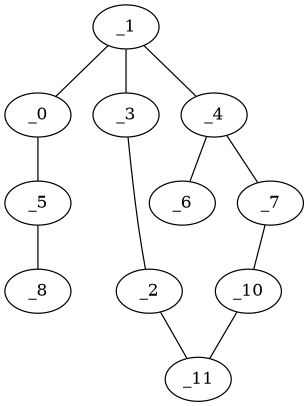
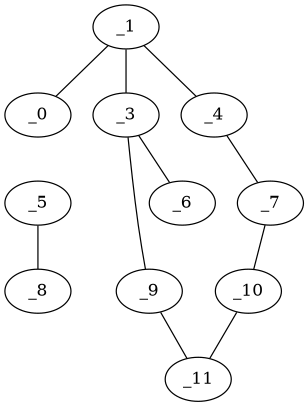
(38, 159) -> none
(198, 159) -> (154, 159)
(149, 291) -> (149, 291)
